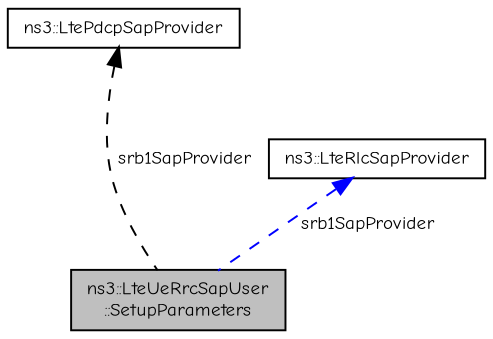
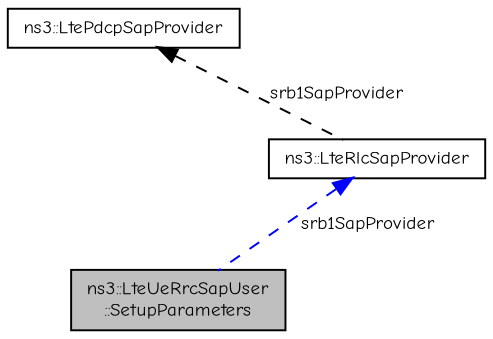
(111, 173) -> (259, 98)
